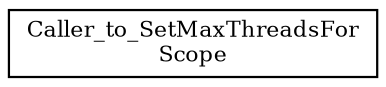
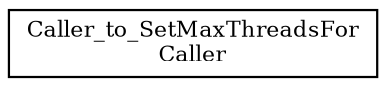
(193, 44) -> (193, 44)
